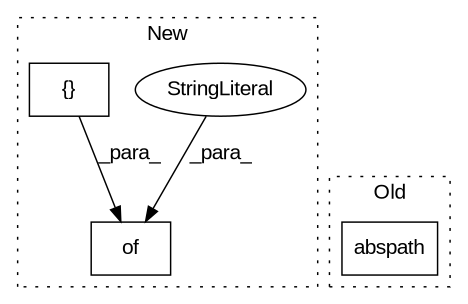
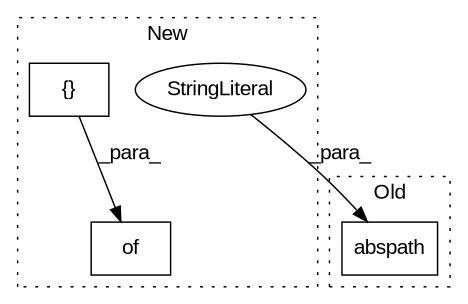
(180, 162) -> (306, 160)
